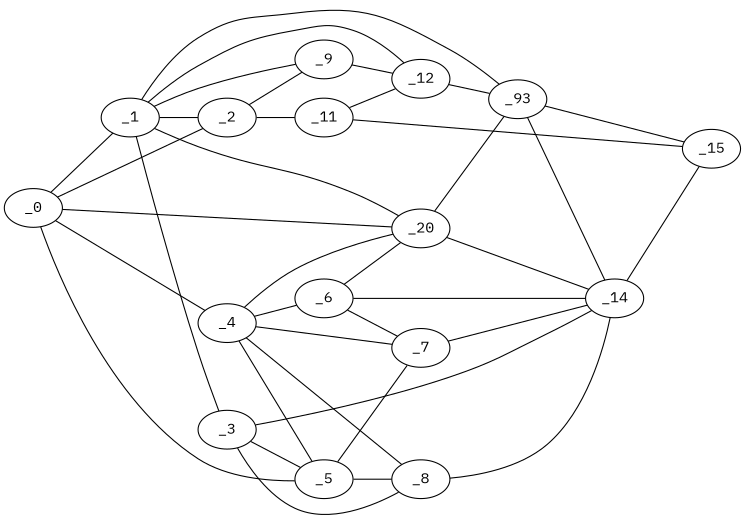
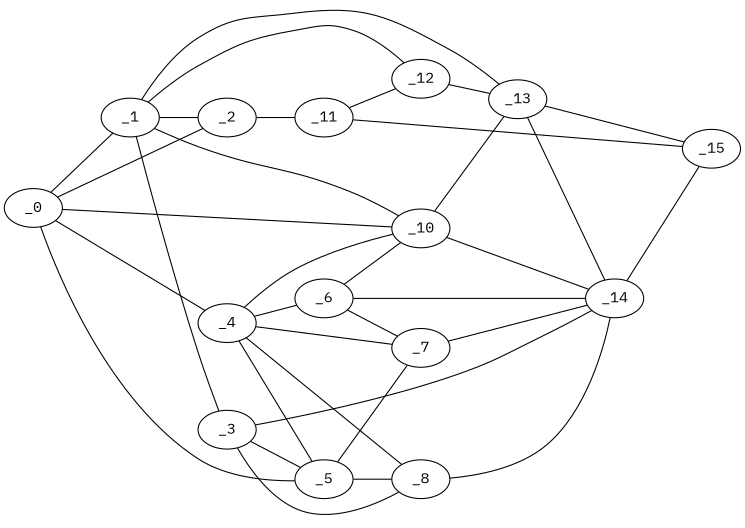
(324, 59) -> none
(518, 99) -> (518, 99)
(421, 228) -> (421, 228)
